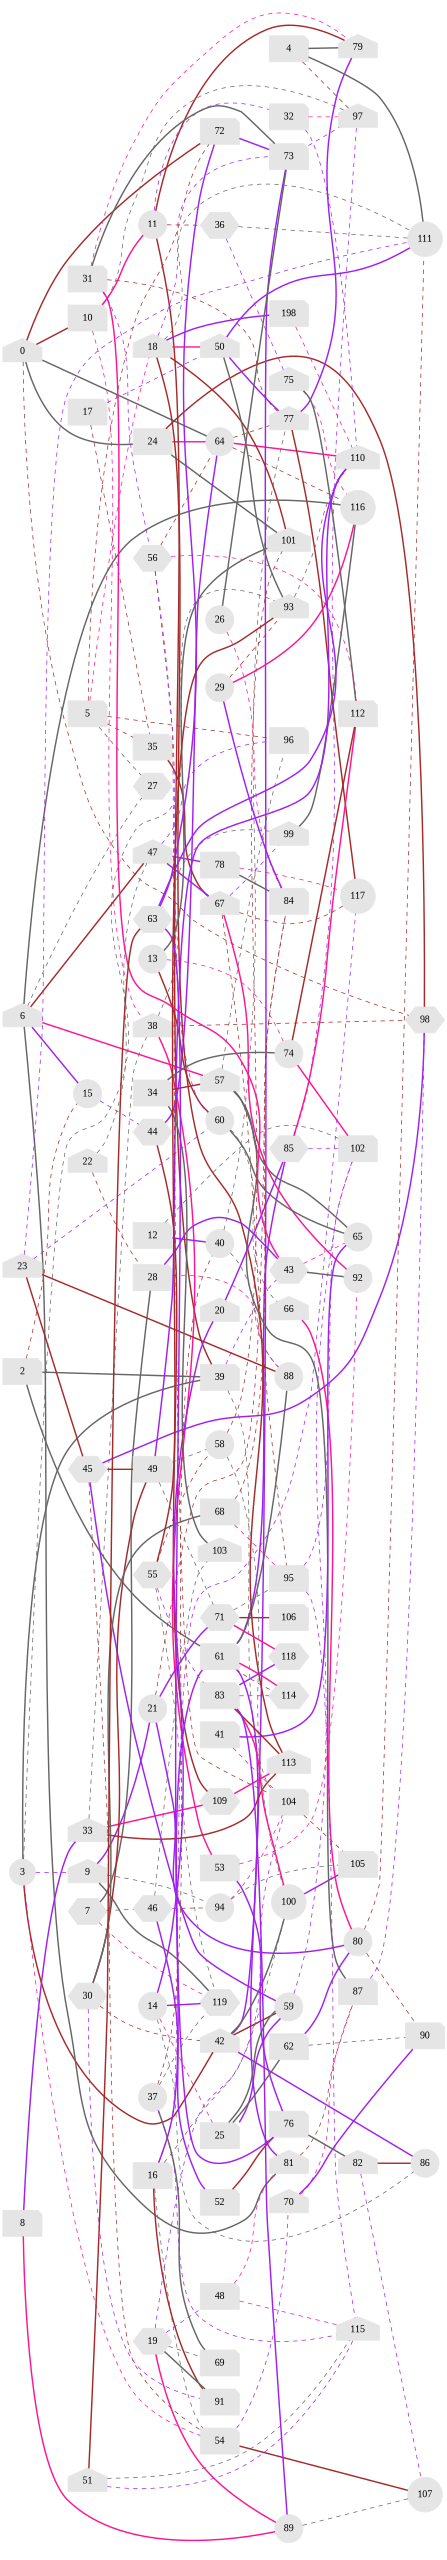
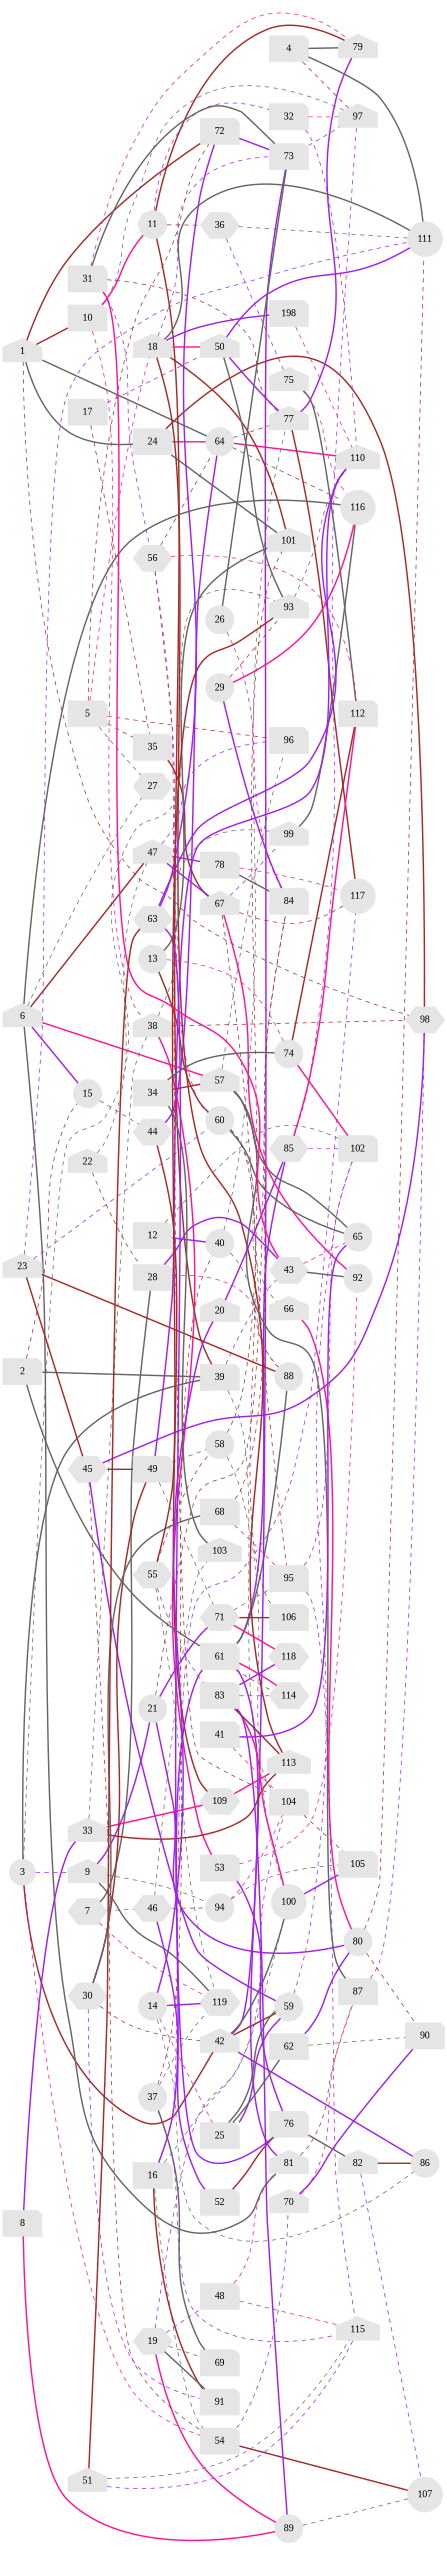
(234, 189) -> (234, 189)
(22, 351) -> (22, 351)
none -> (253, 1366)
